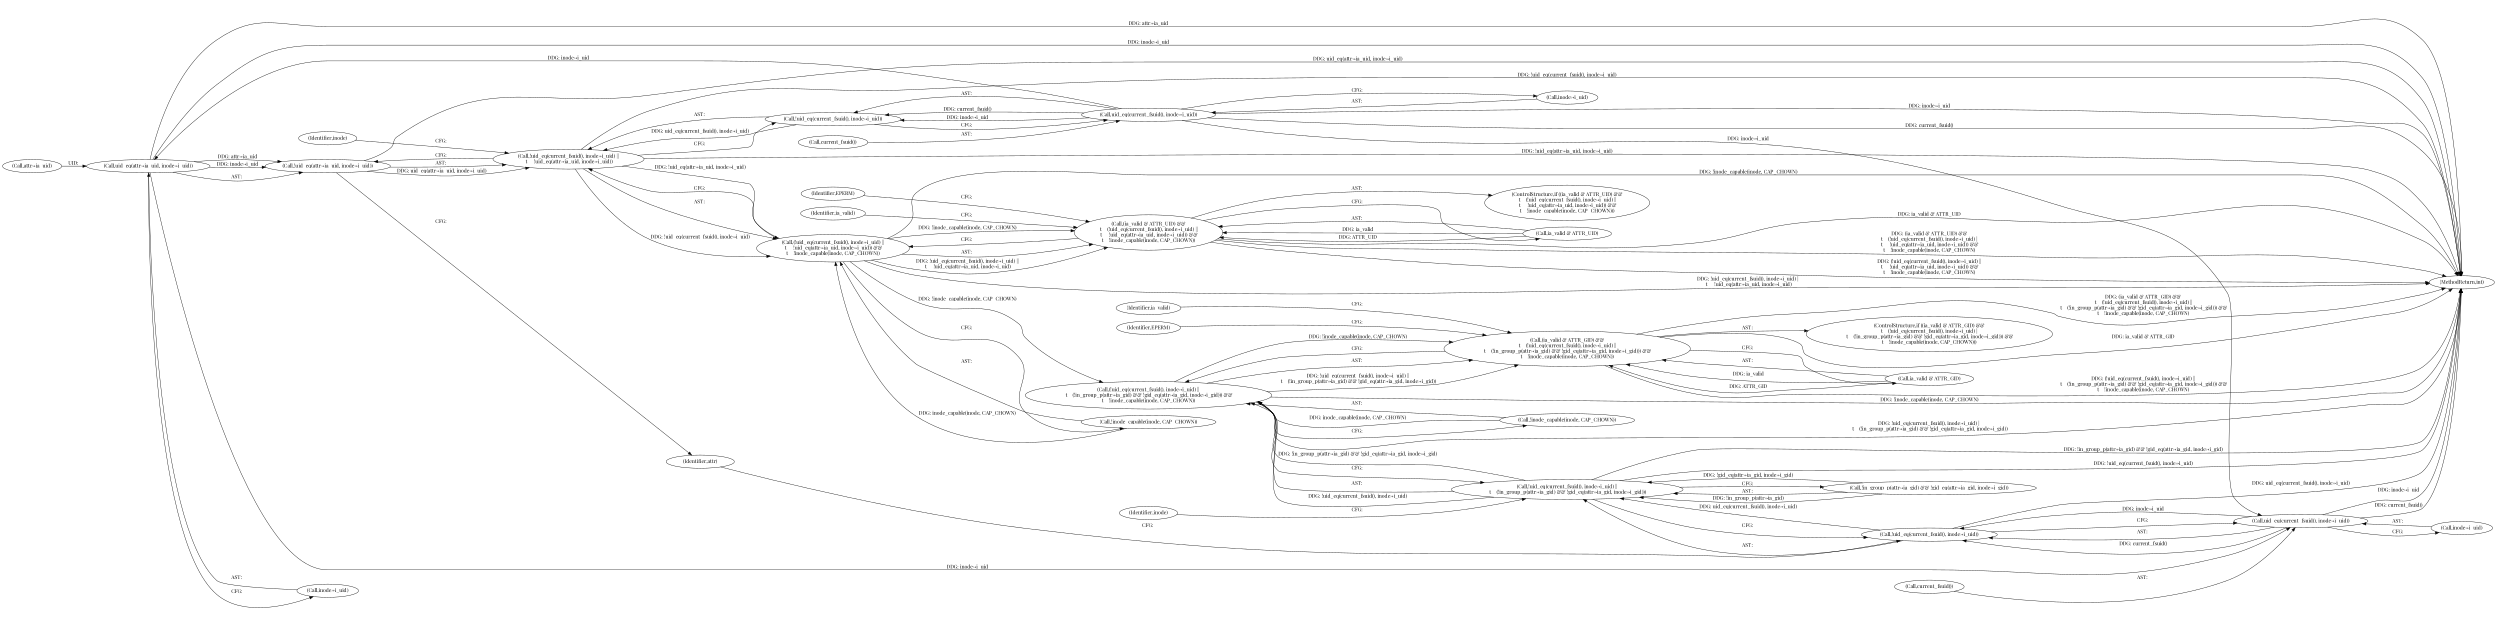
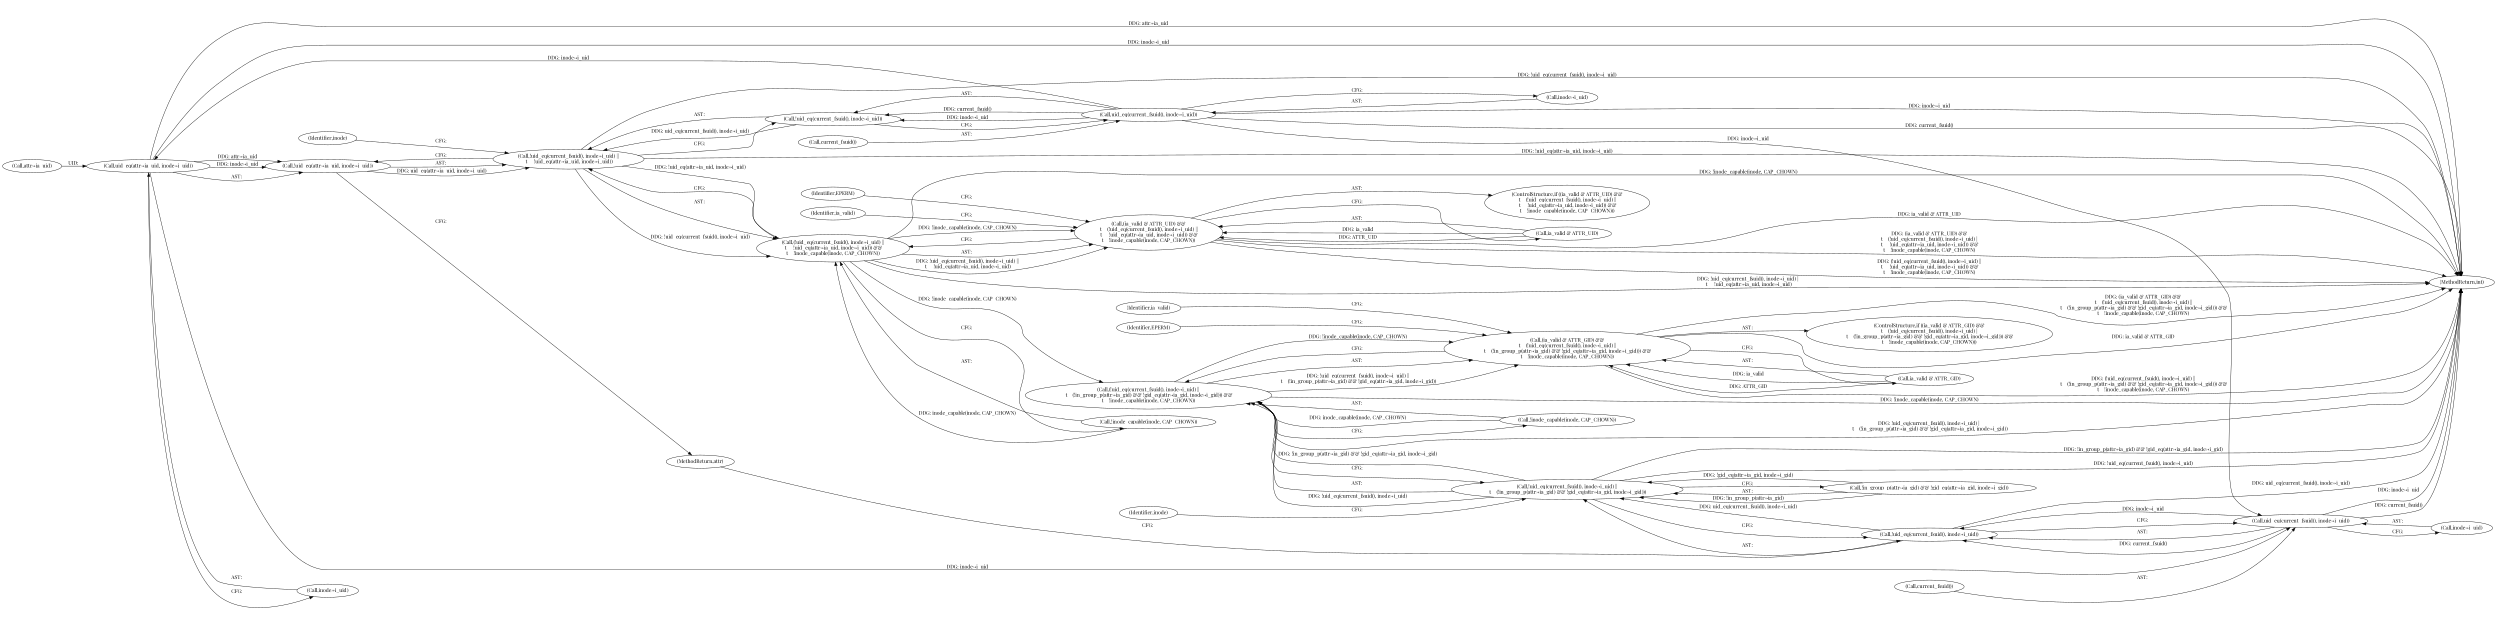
(1478, 62) -> none
(700, 462) -> (700, 462)
